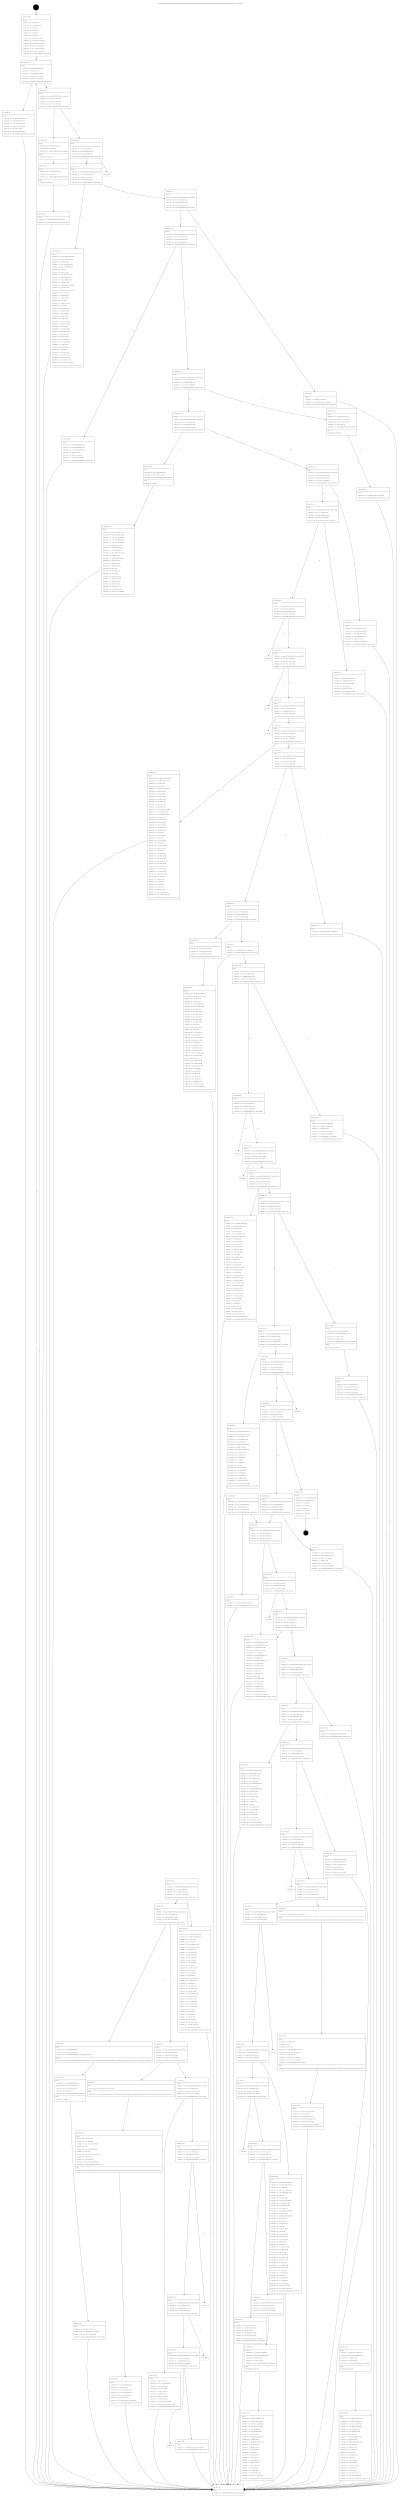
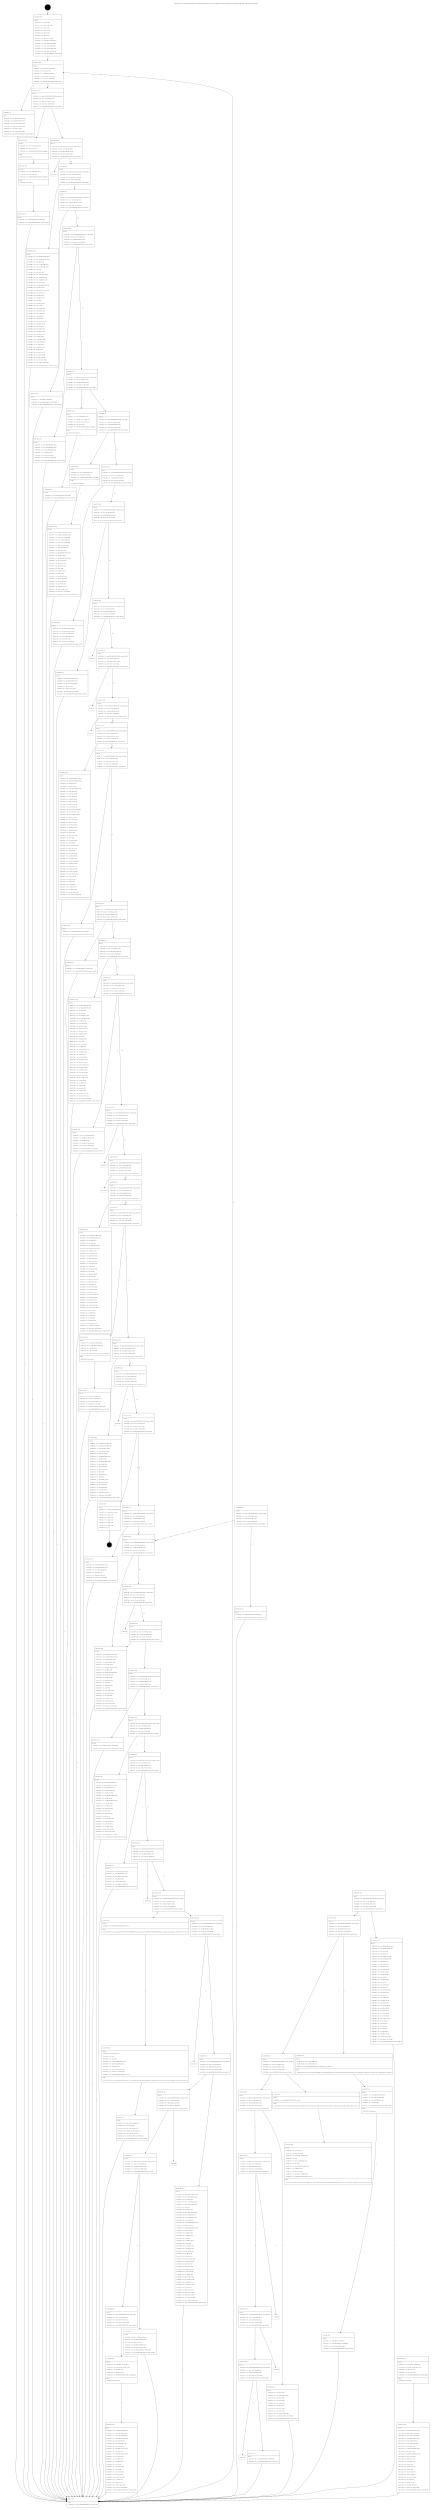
(245, 959) -> (116, 967)
(126, 2391) -> none
